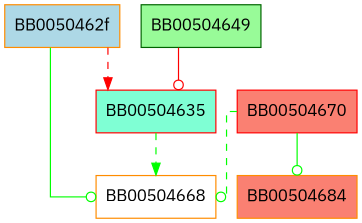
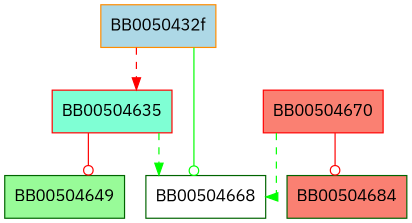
(62, 26) -> (158, 26)
(179, 64) -> (88, 149)
(297, 149) -> (335, 149)
(227, 150) -> (276, 165)
(156, 197) -> (206, 197)
(297, 197) -> (347, 197)
